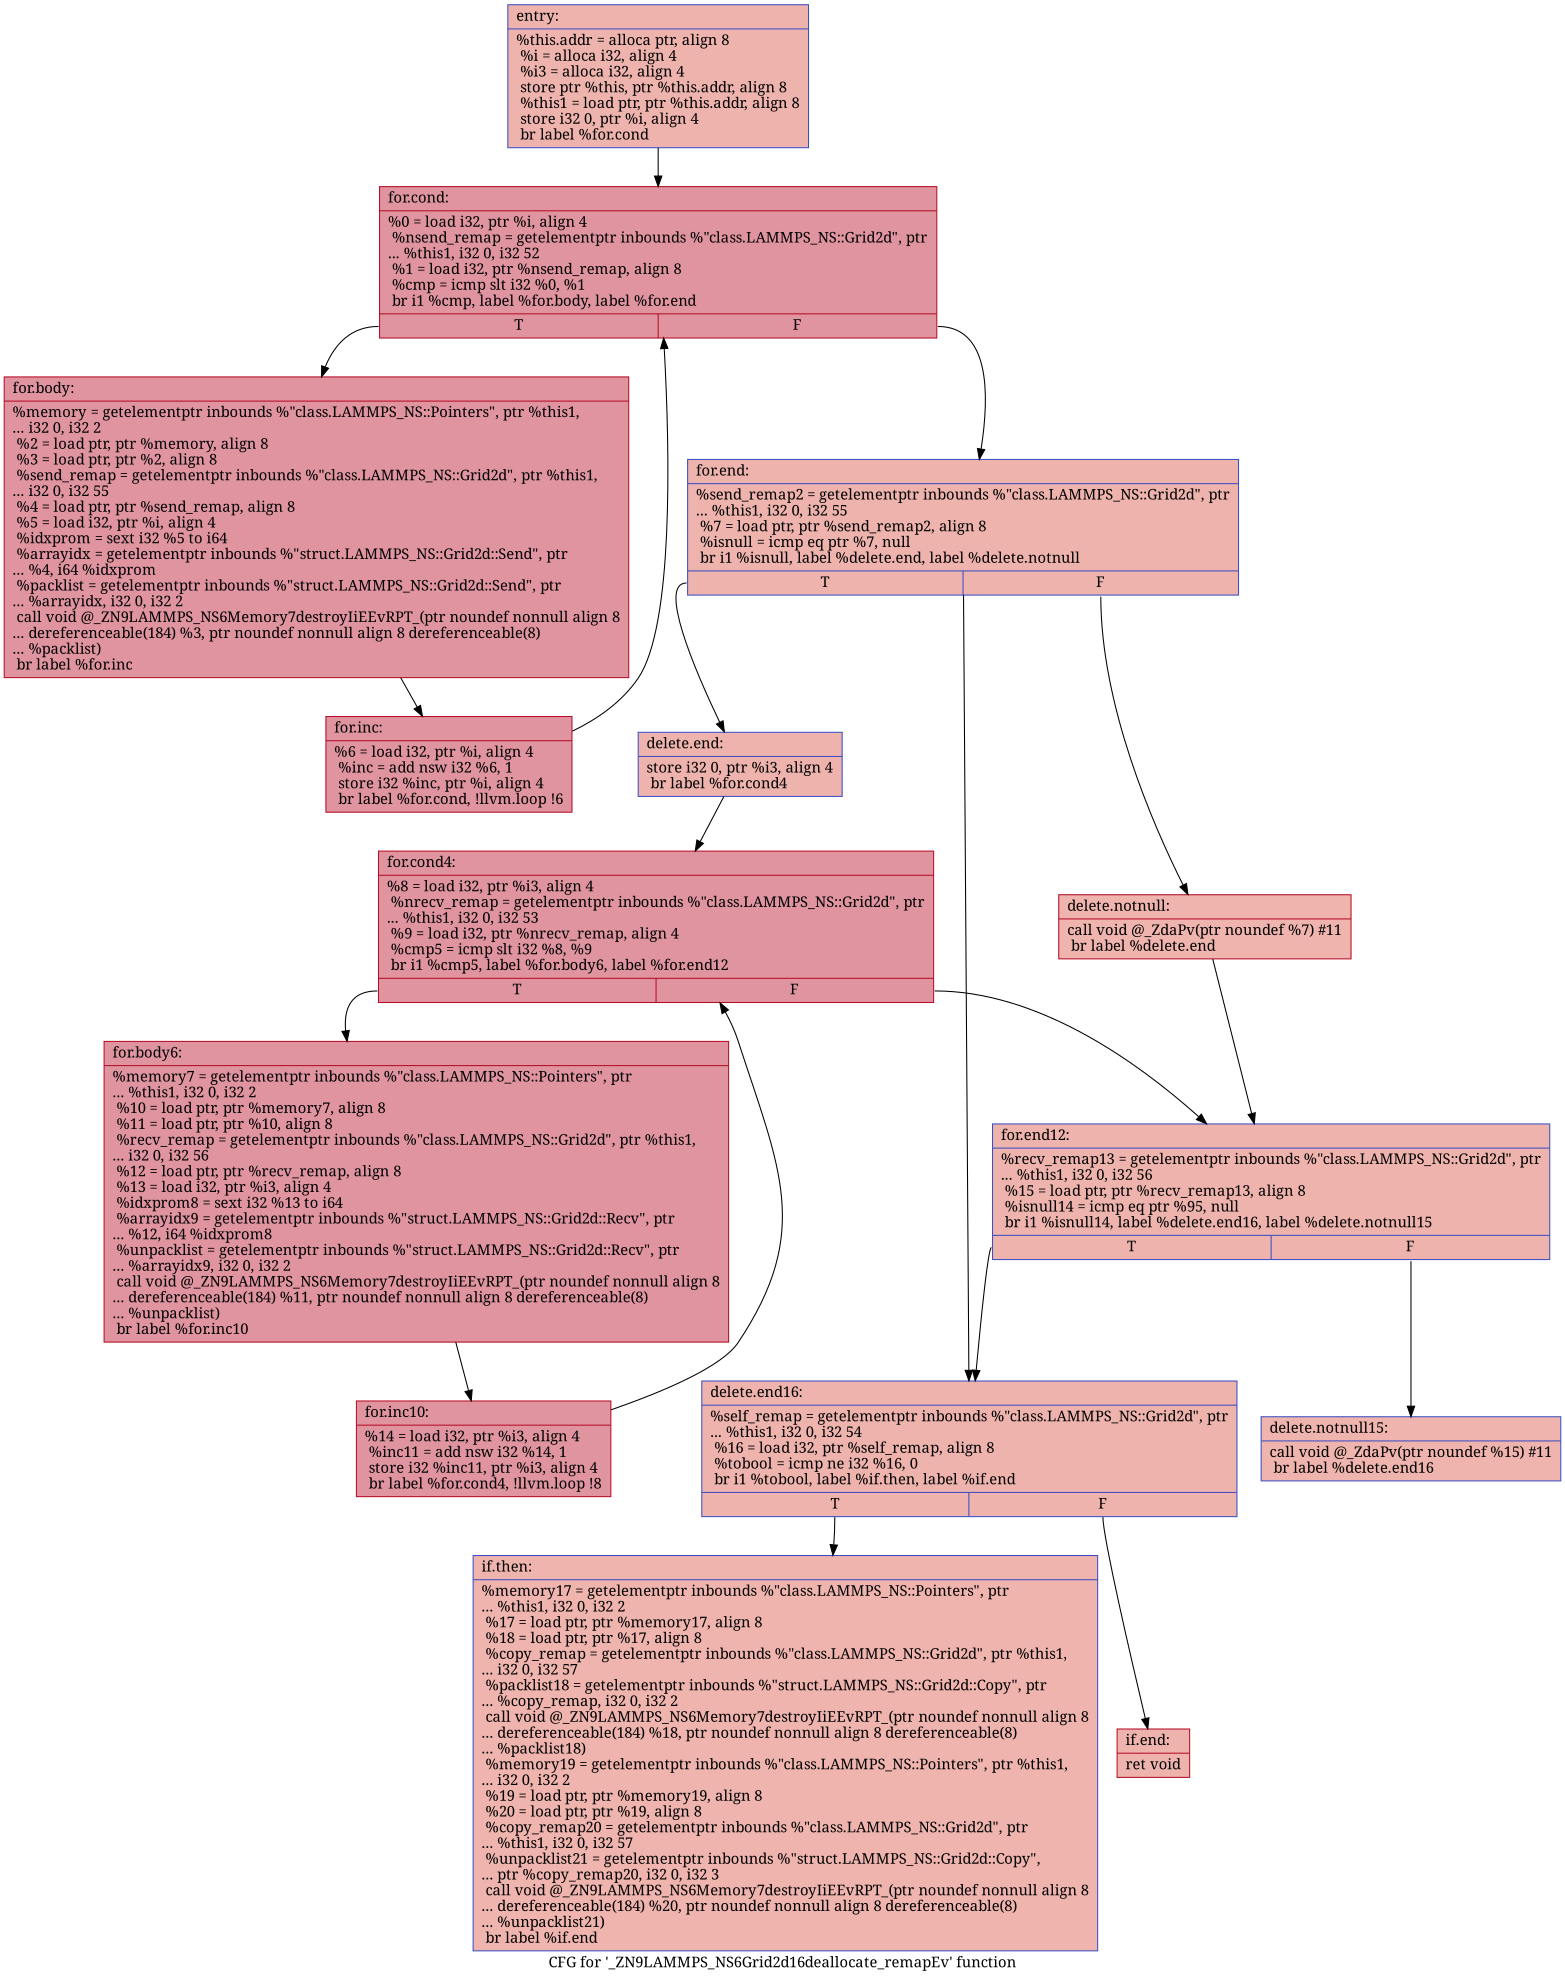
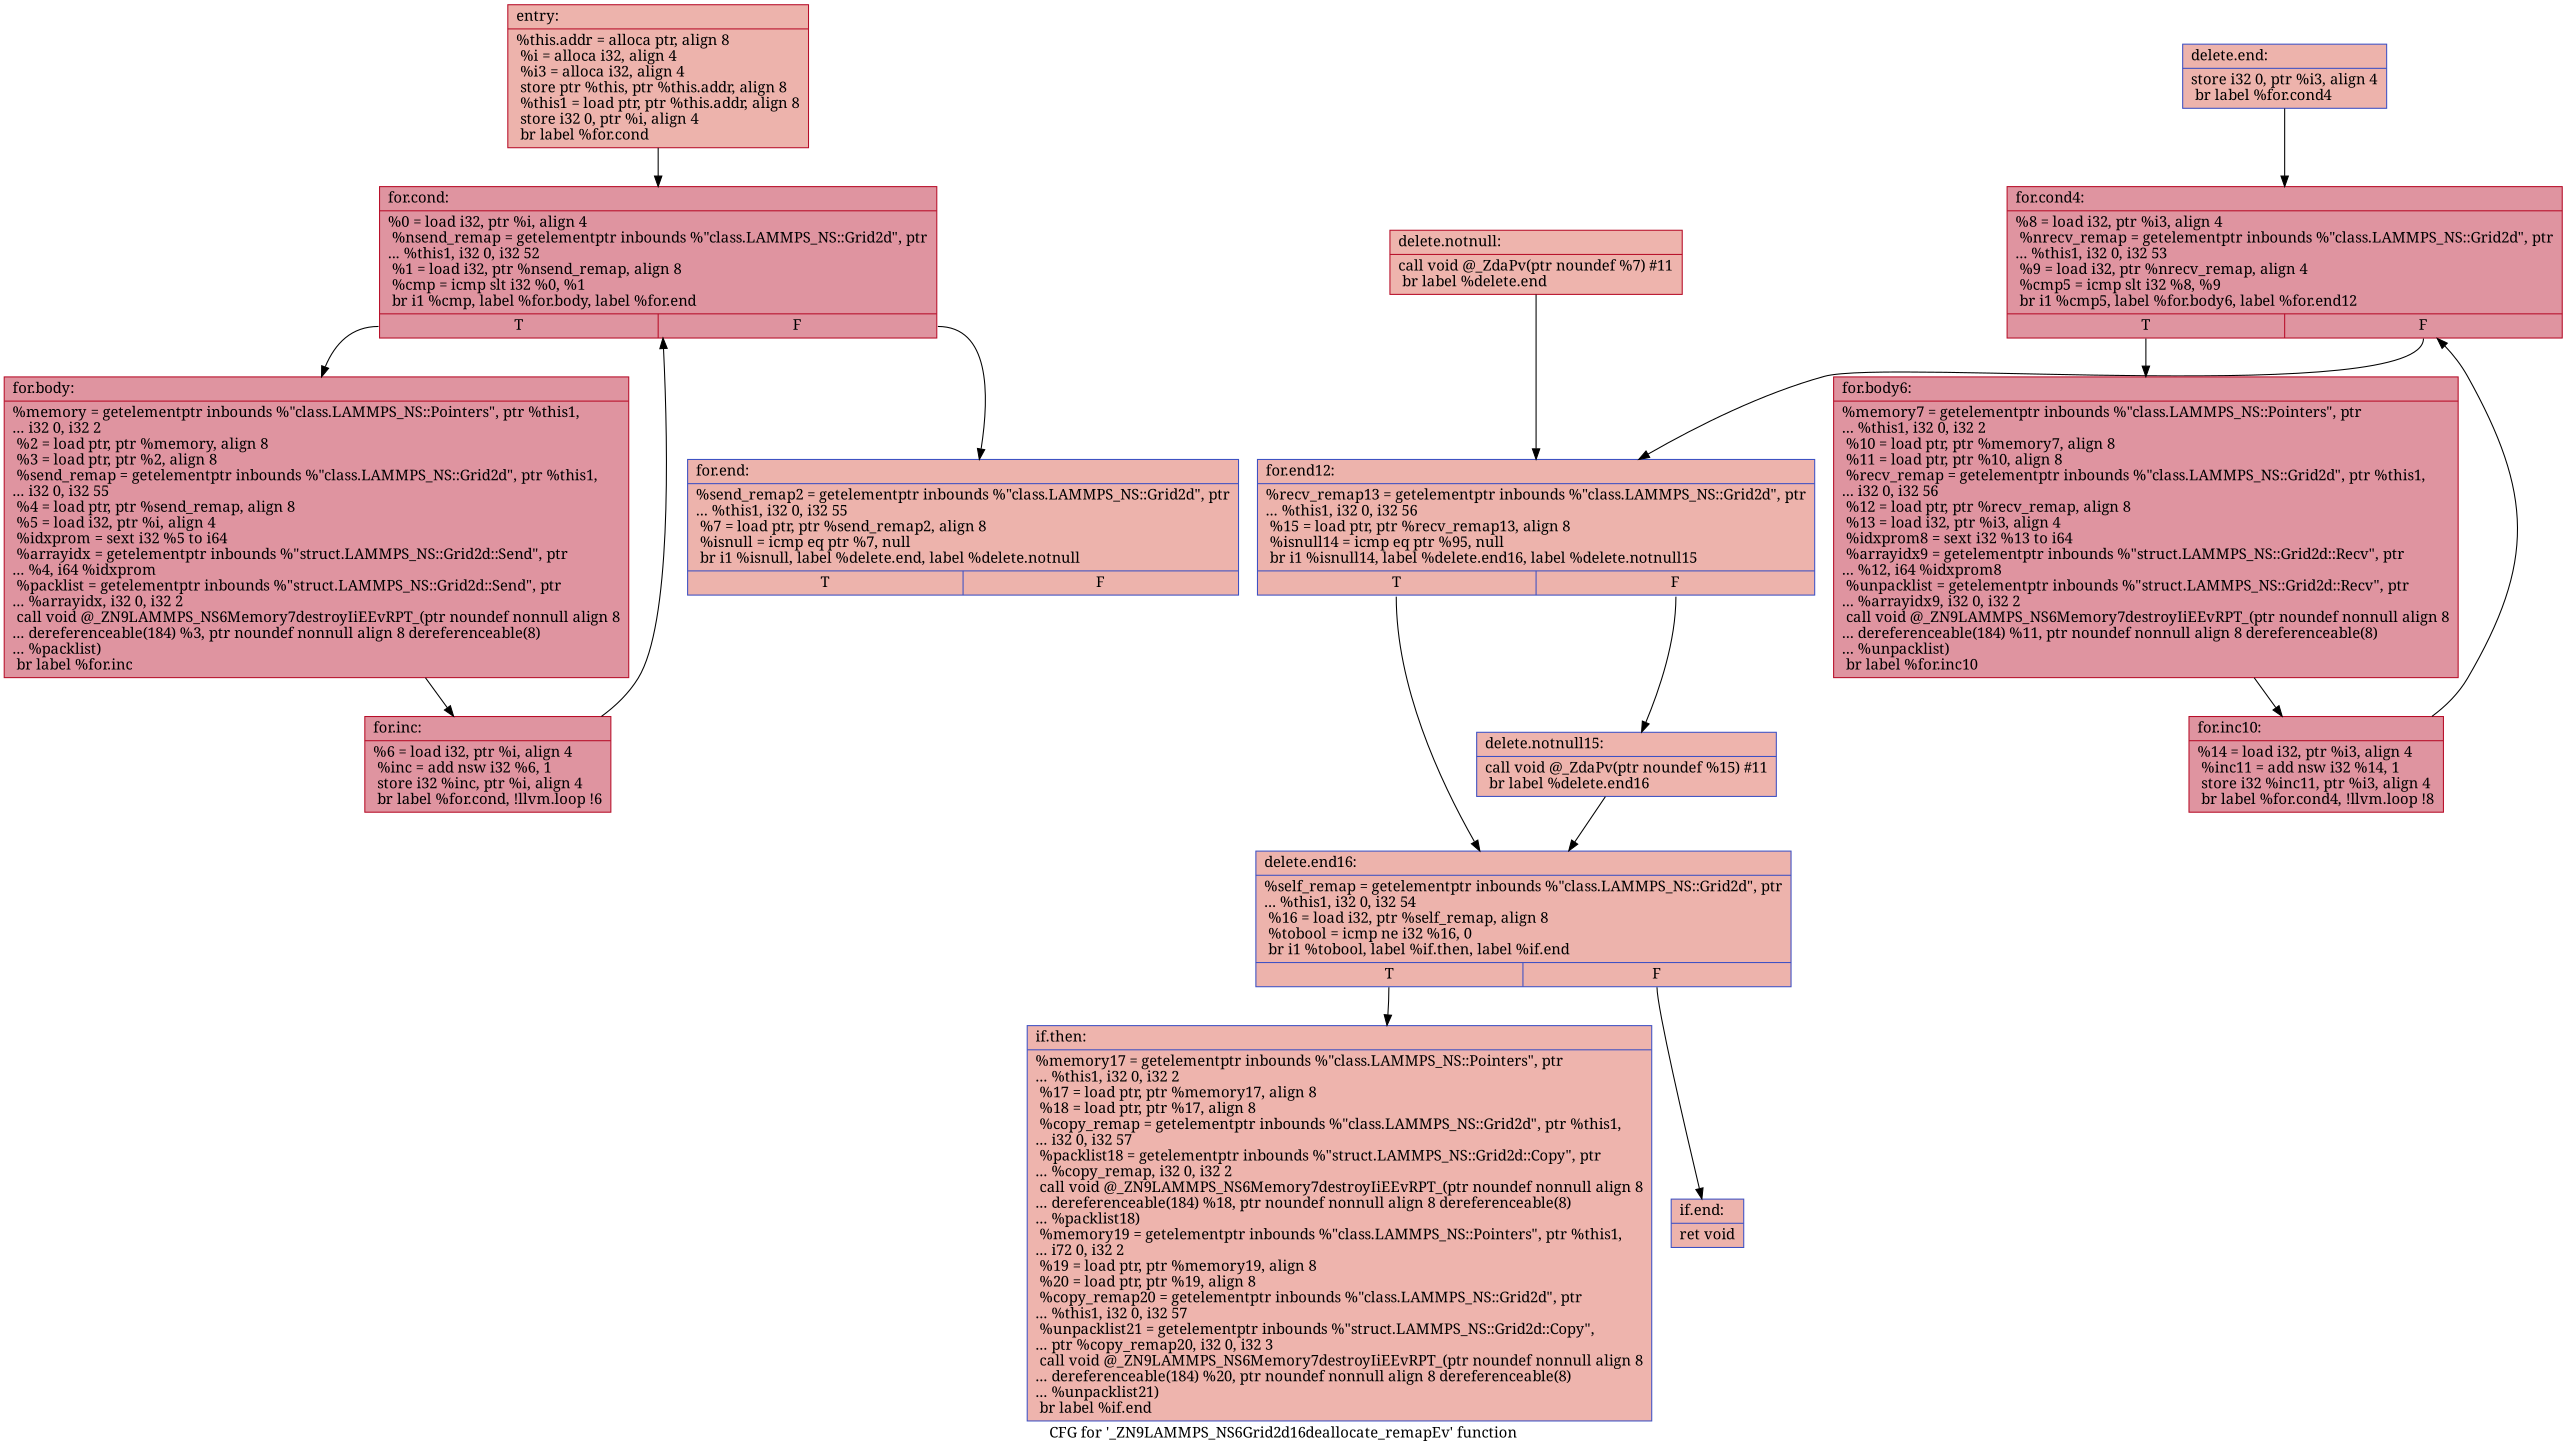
(658, 76) -> (658, 76)
(690, 652) -> none
(1126, 745) -> none
(966, 983) -> (1590, 819)
(1153, 1753) -> (1707, 1223)
(526, 1781) -> (1080, 1251)
